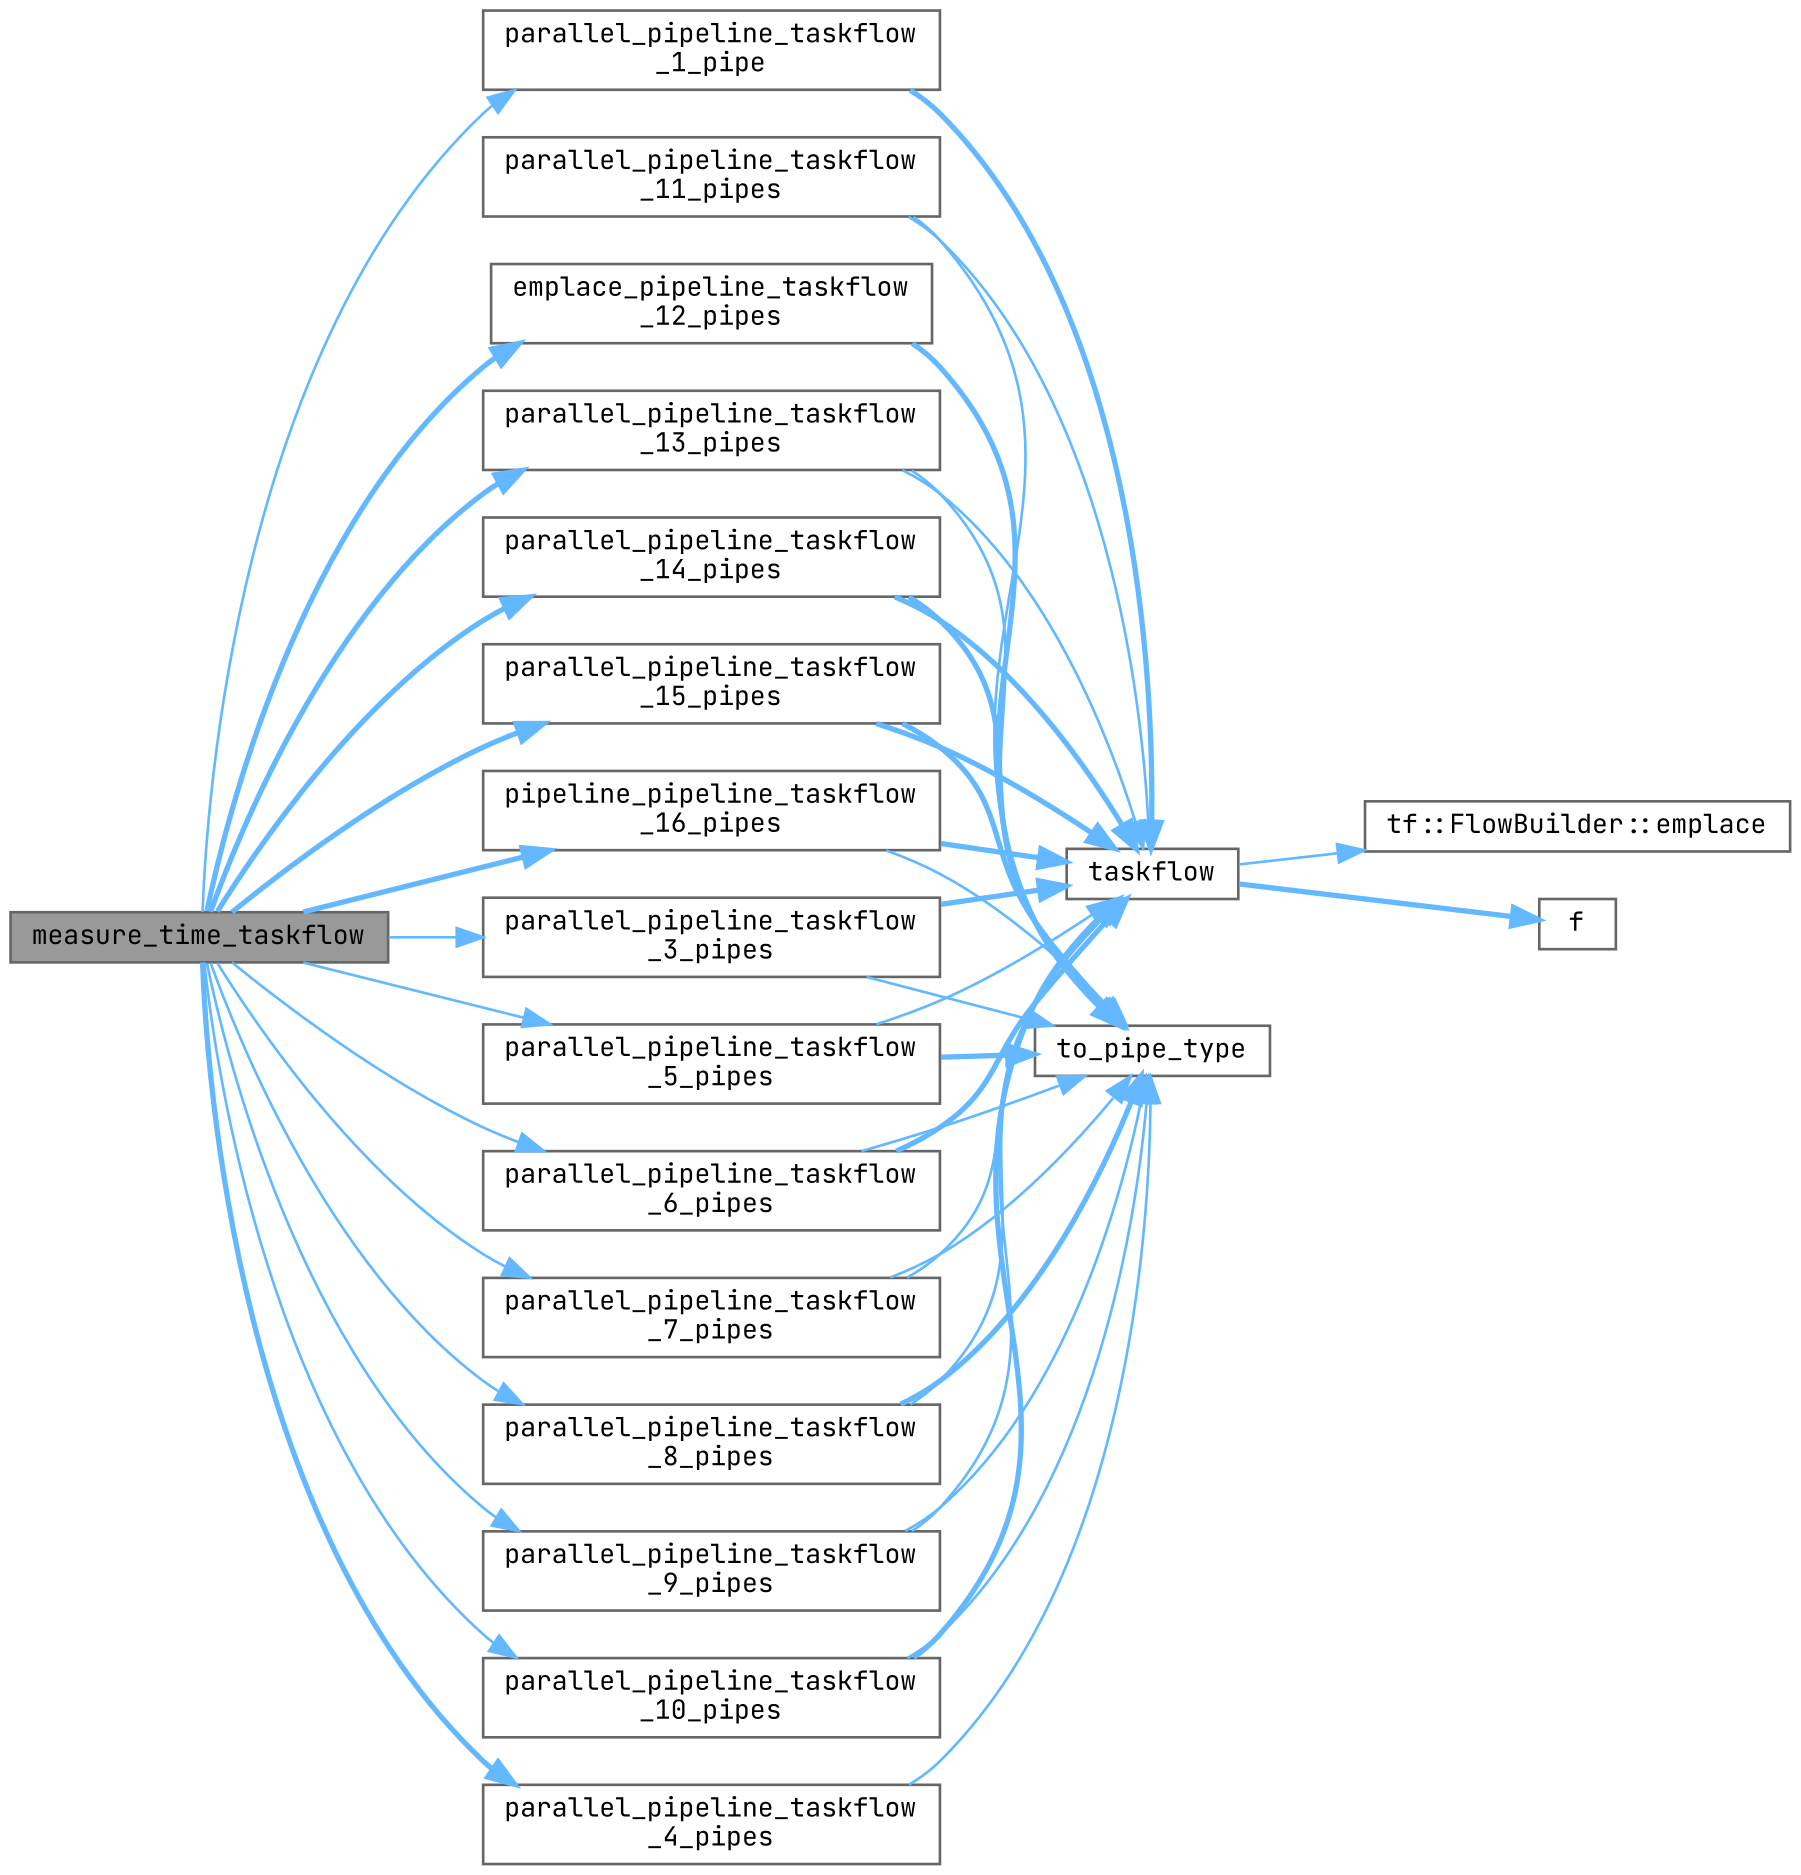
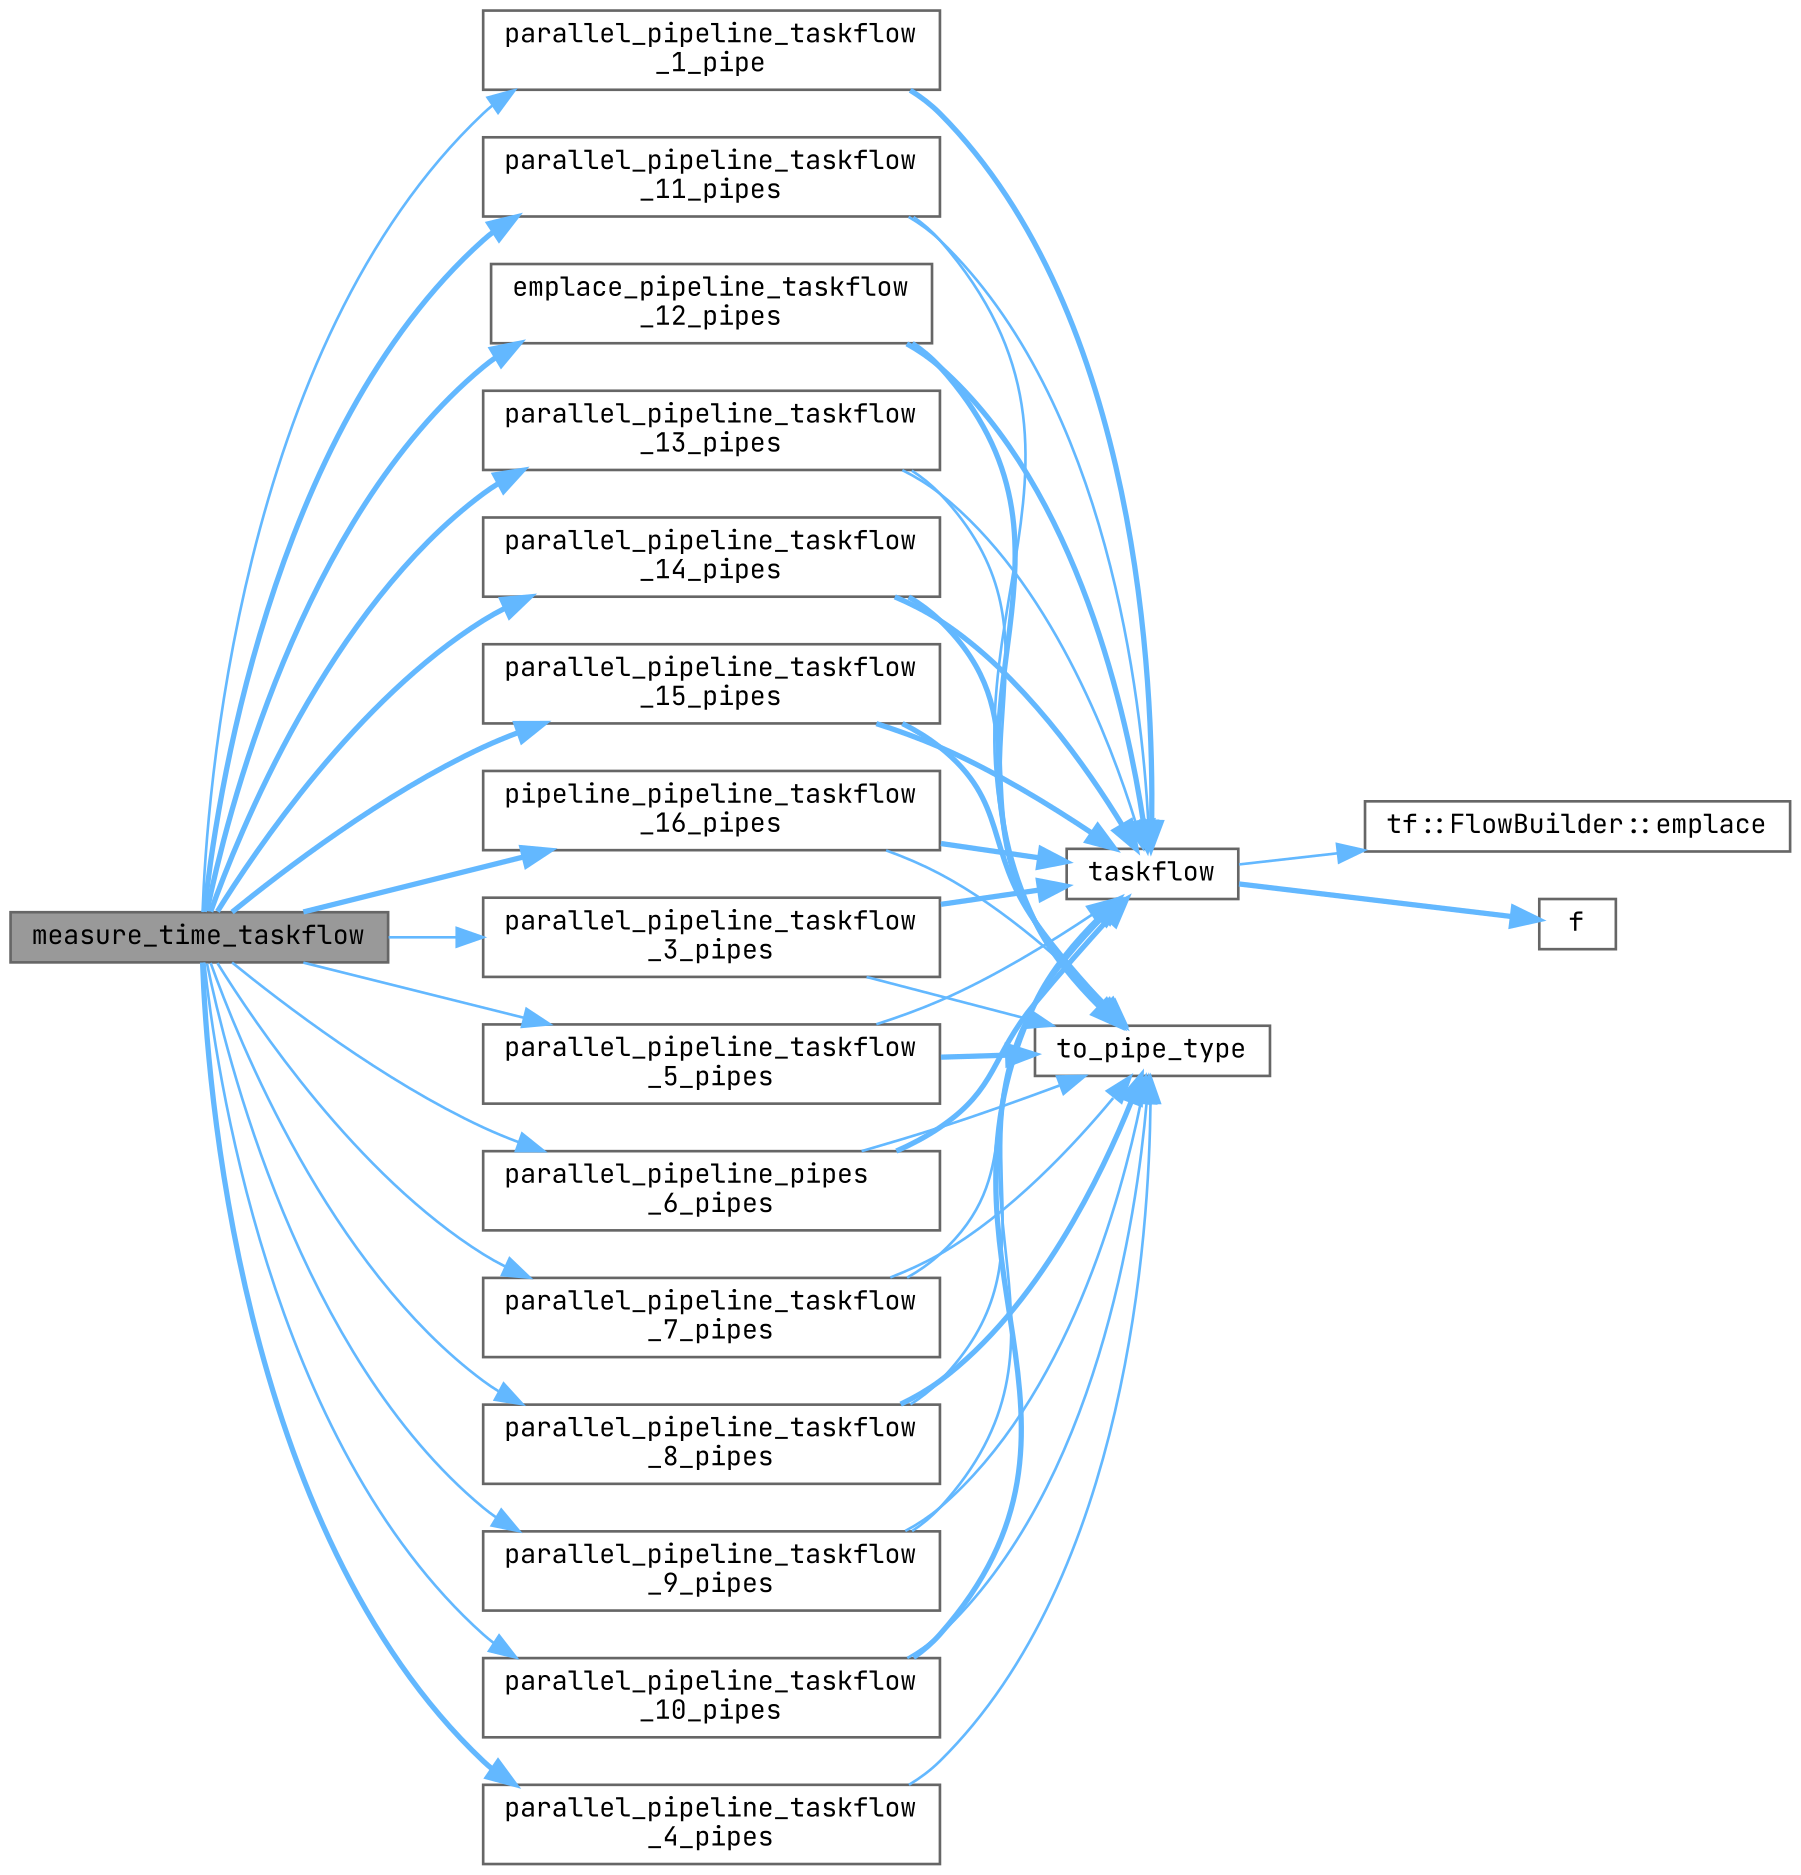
none -> (291, 545)
none -> (1070, 559)
(712, 1191) -> (712, 1191)
